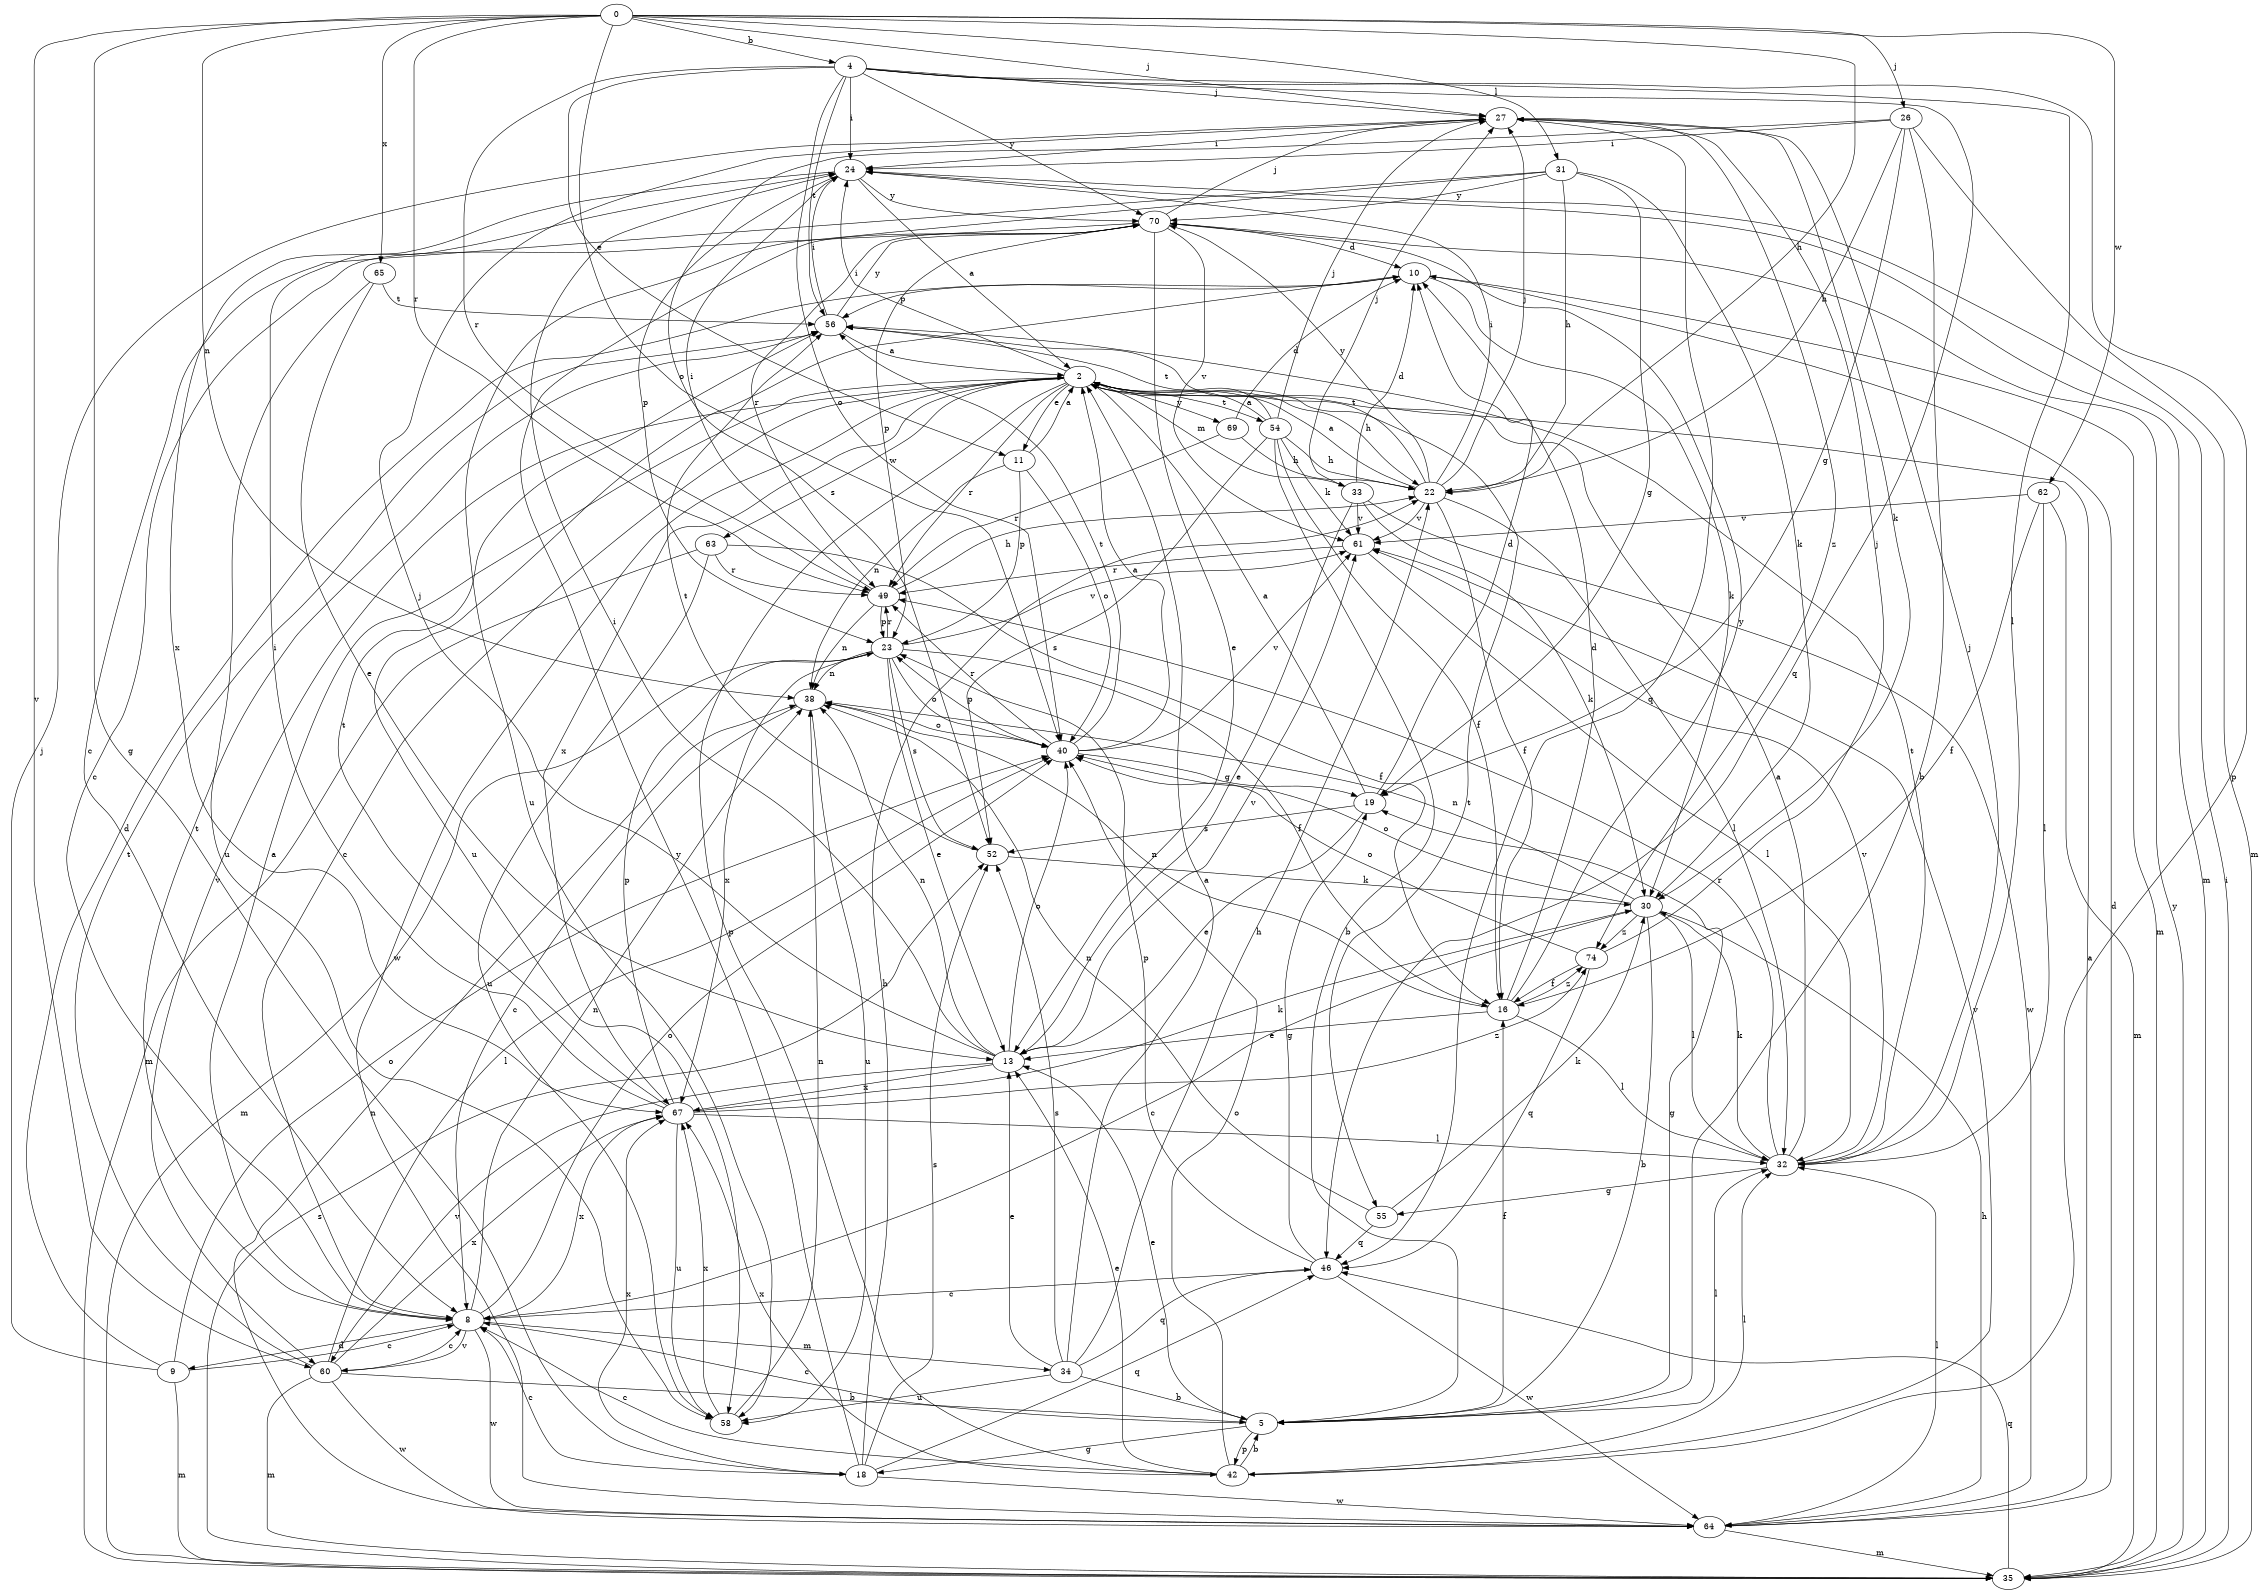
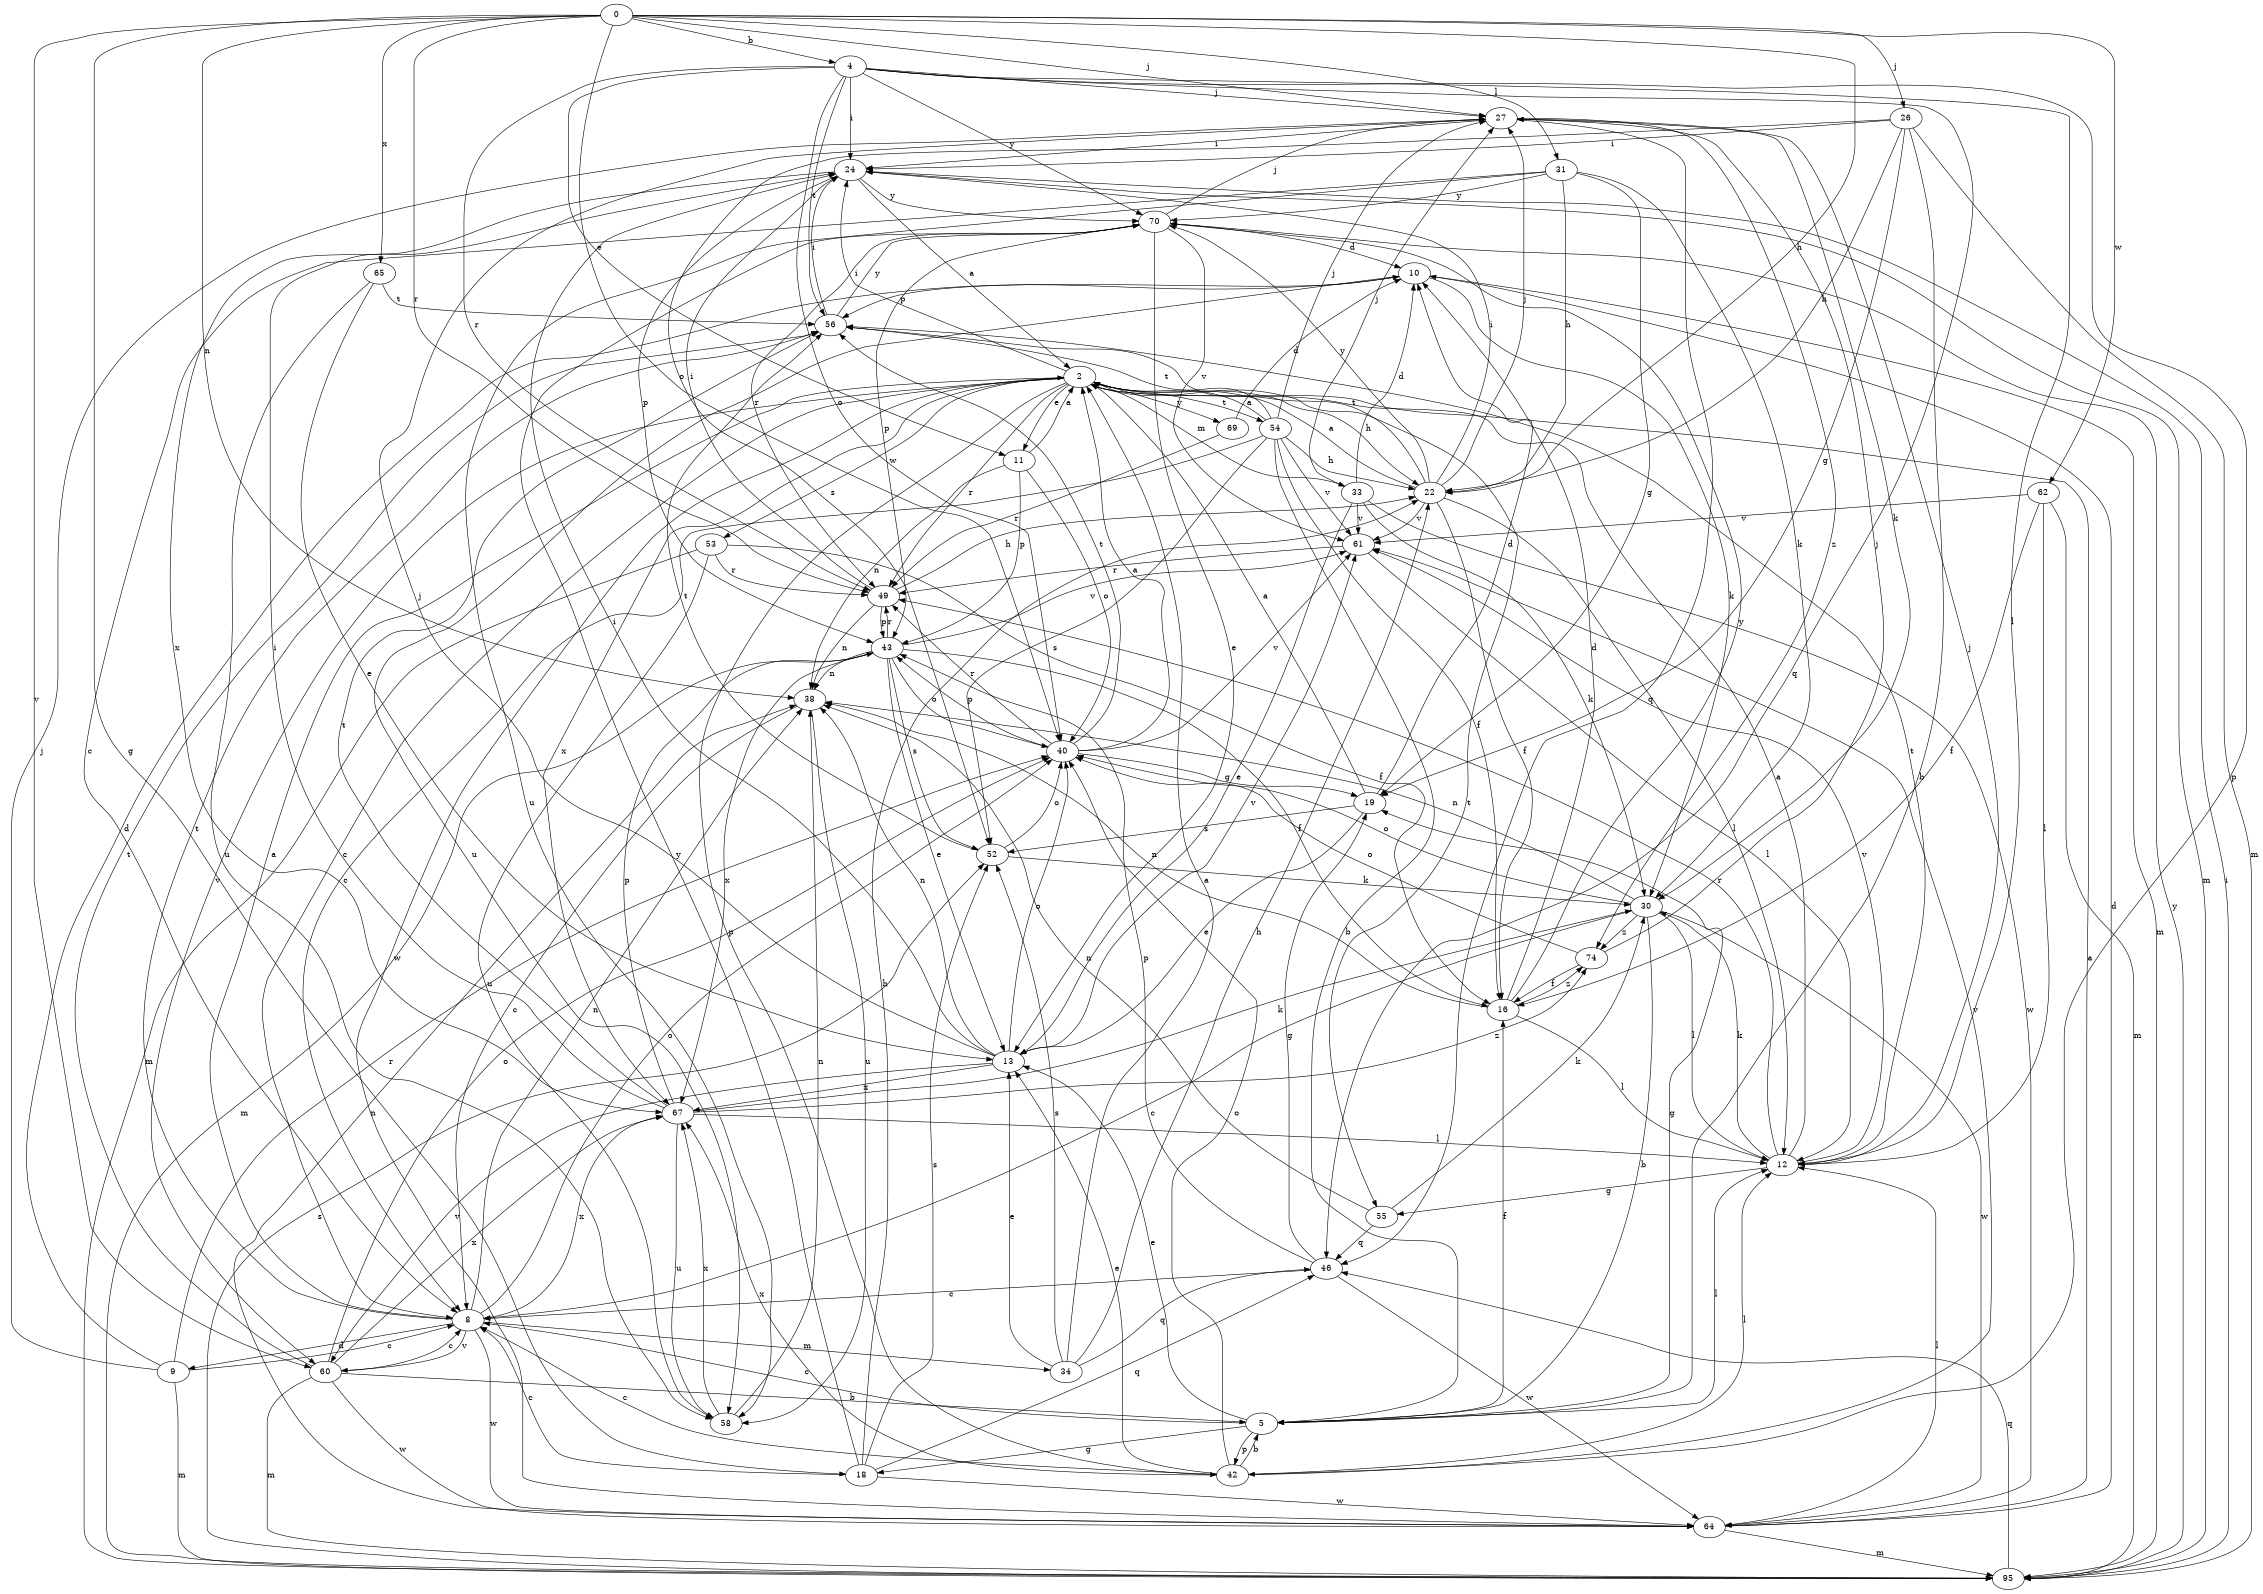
(947, 365) -> none
(173, 452) -> (555, 649)
(1298, 473) -> none
(1328, 493) -> (1328, 493)
(711, 545) -> (711, 545)
(887, 648) -> (887, 648)
(933, 729) -> (1043, 815)
(1258, 1033) -> none
(391, 1062) -> (391, 1062)
(506, 1062) -> (506, 1062)
(1496, 1159) -> none
(1782, 1165) -> (1782, 1165)
(1985, 1217) -> (1985, 1217)
(599, 1383) -> none
(907, 1396) -> none
(1161, 1397) -> none
(2008, 1579) -> (2008, 1579)
